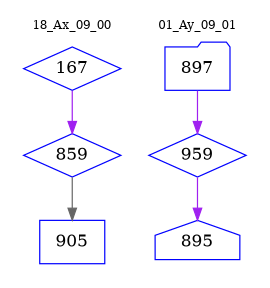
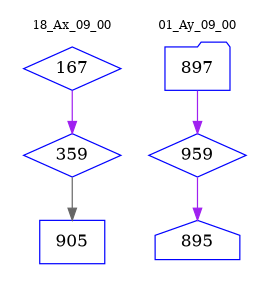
(197, 26) -> (197, 26)
(72, 155) -> (72, 155)
